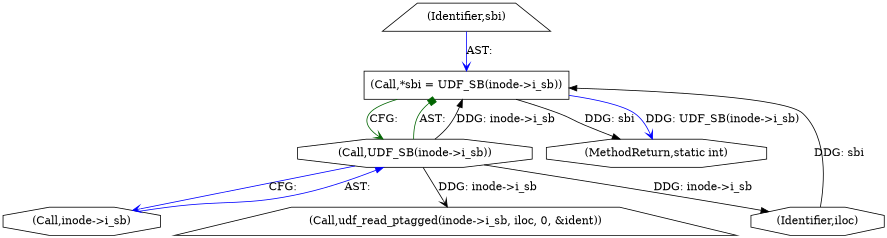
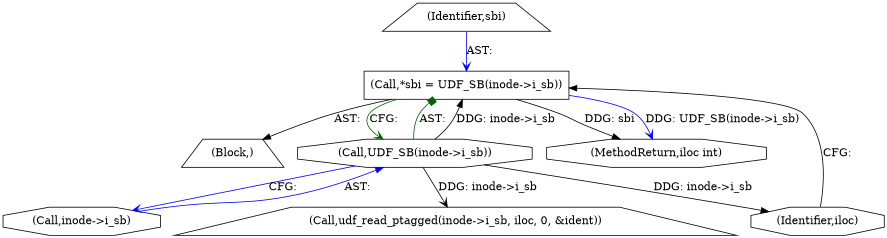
none -> (233, 153)
(657, 153) -> (657, 153)
(839, 153) -> (839, 153)
